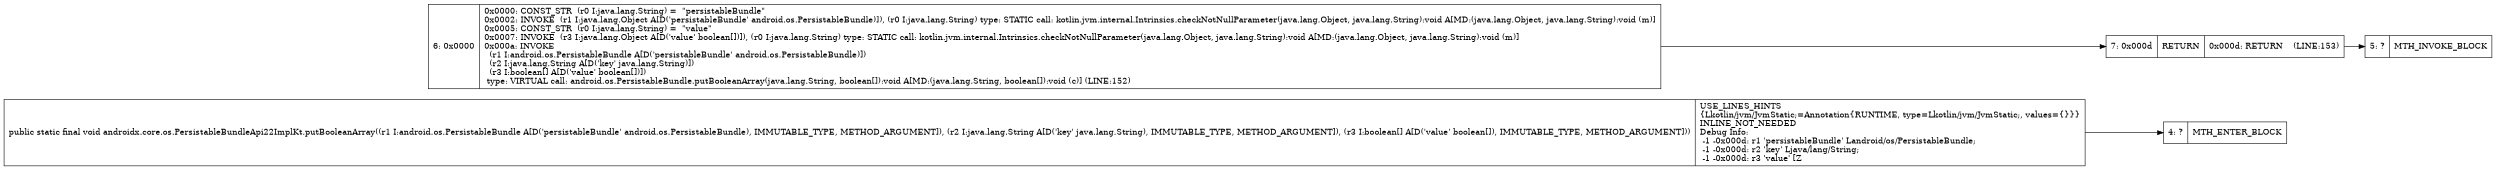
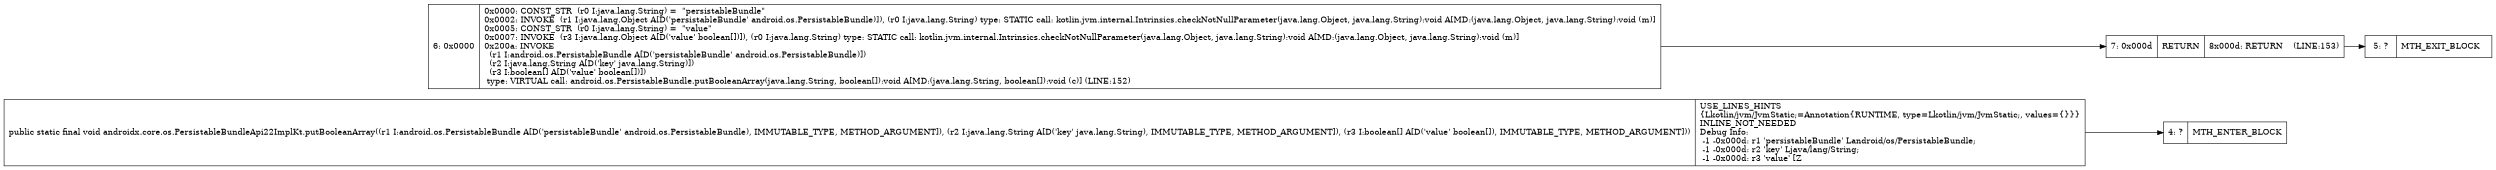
(522, 46) -> (522, 46)
(2274, 46) -> (2274, 46)
(2441, 46) -> (2441, 46)
